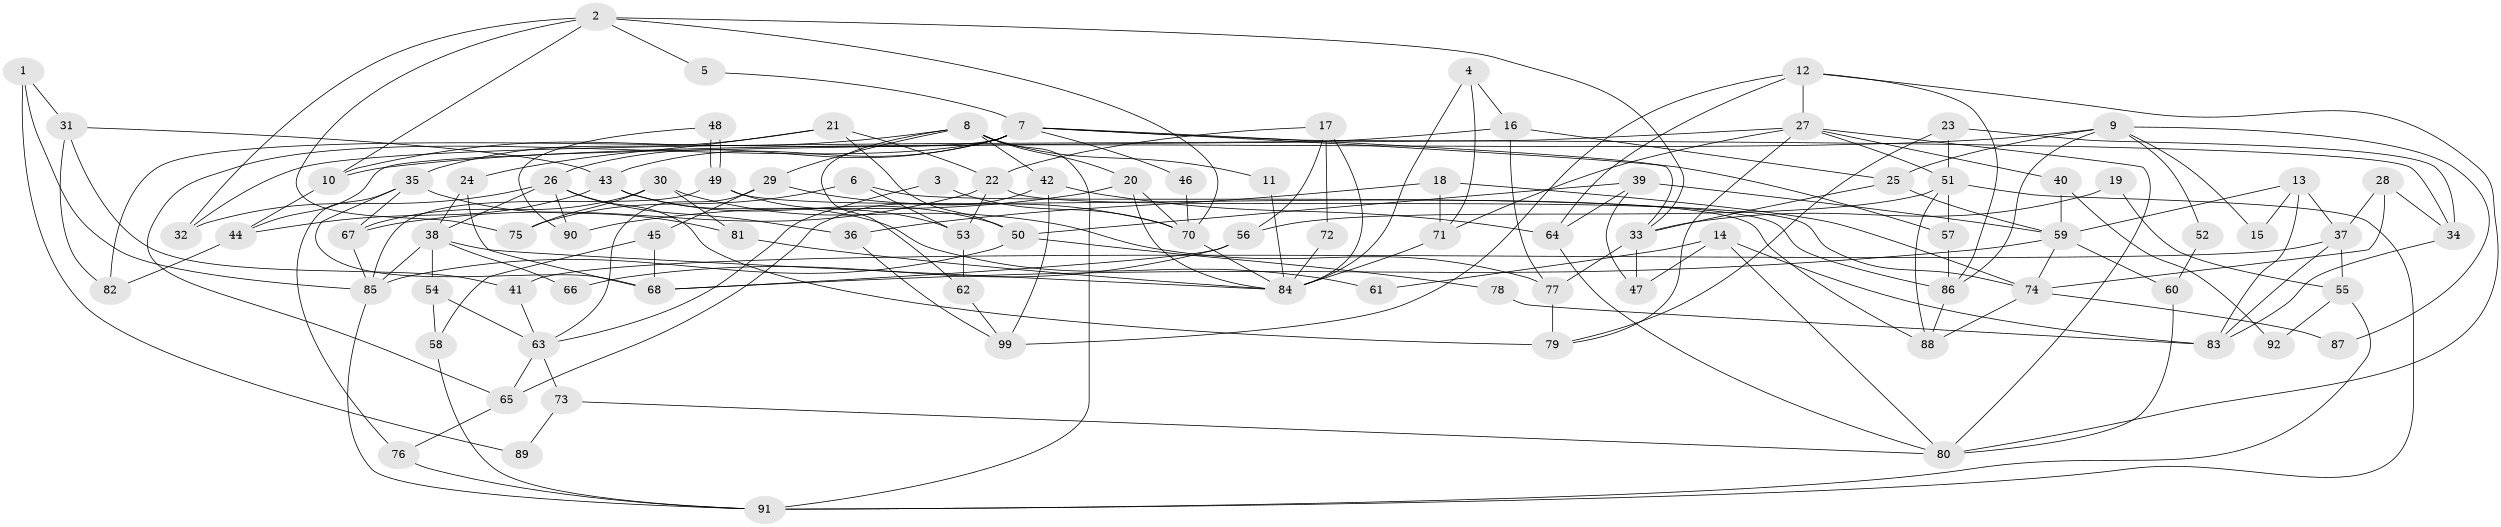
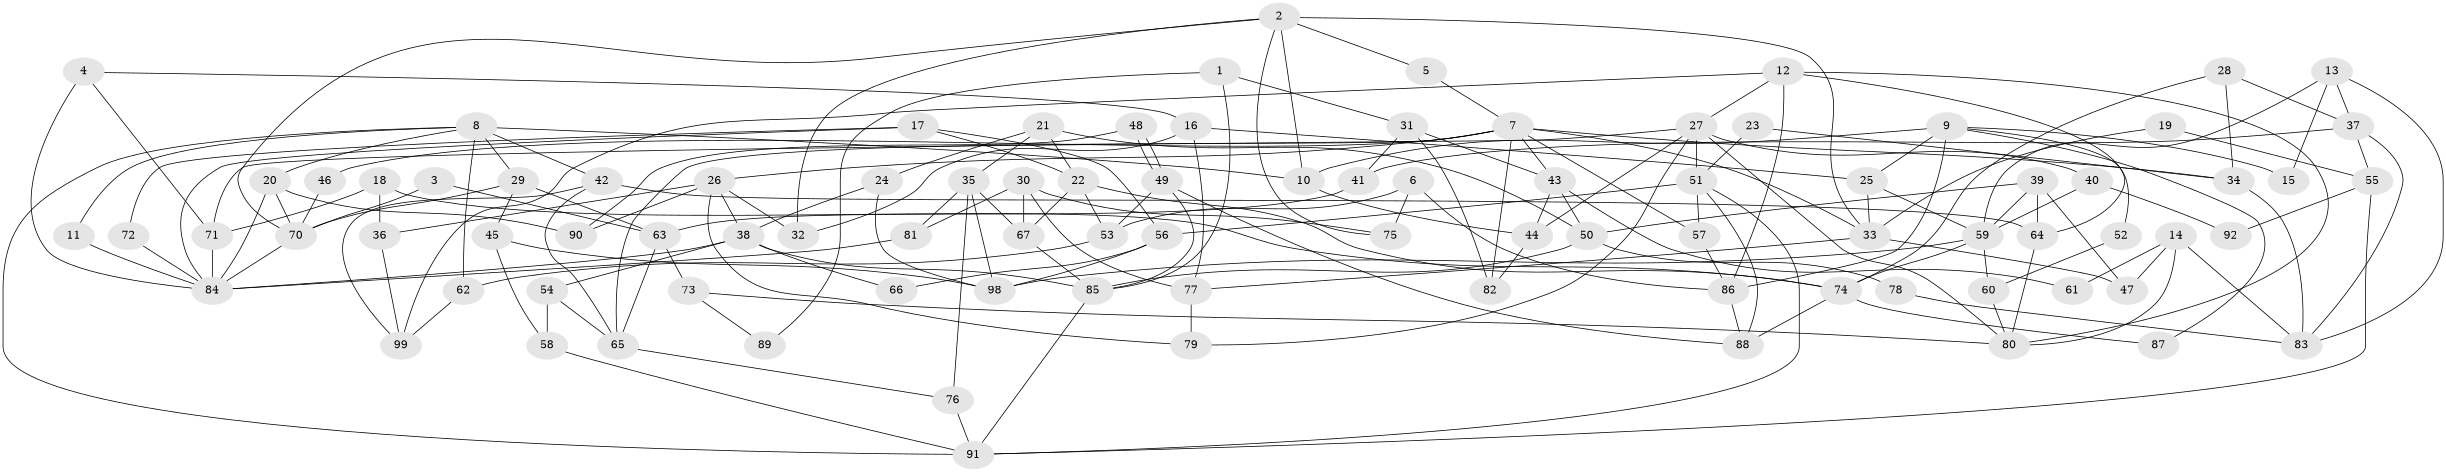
(1775, 238) -> none
(655, 291) -> (995, 291)
(486, 318) -> (583, 318)
